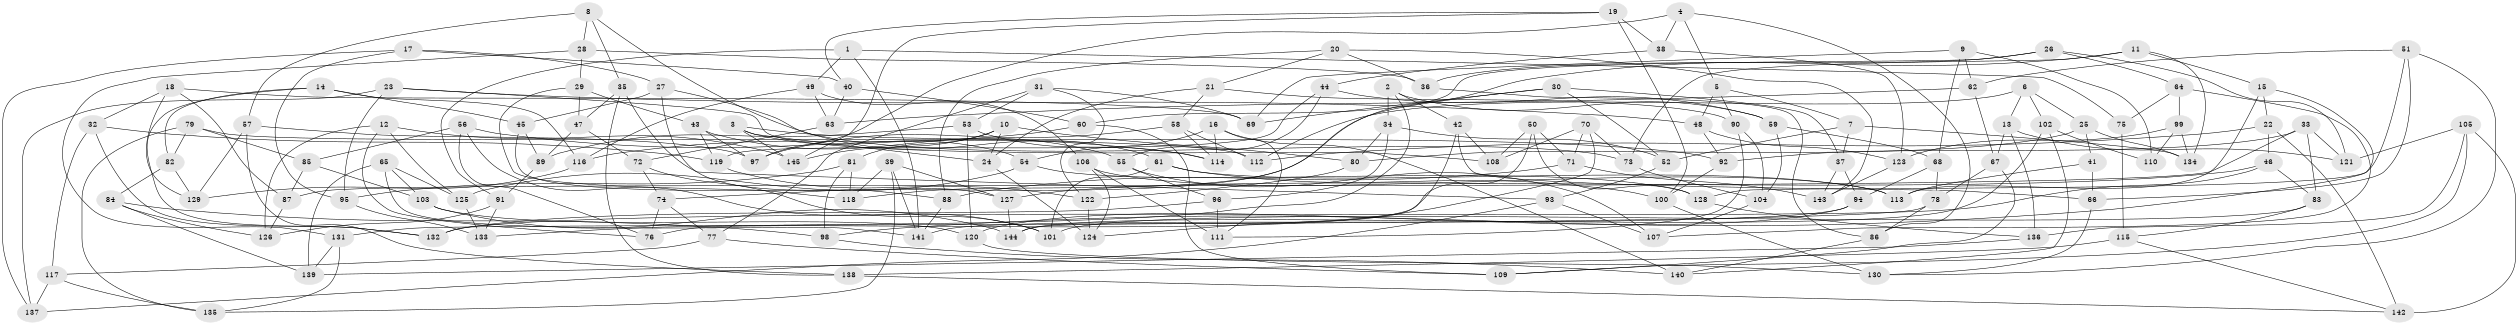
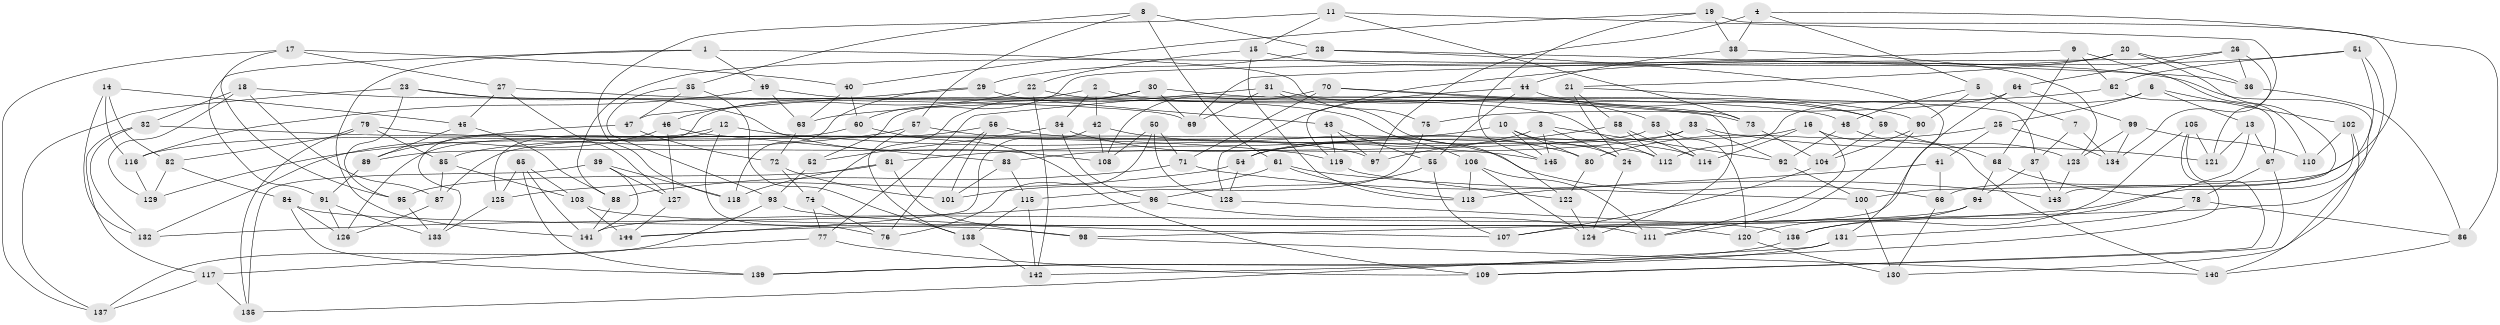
(1766, 141) -> none
